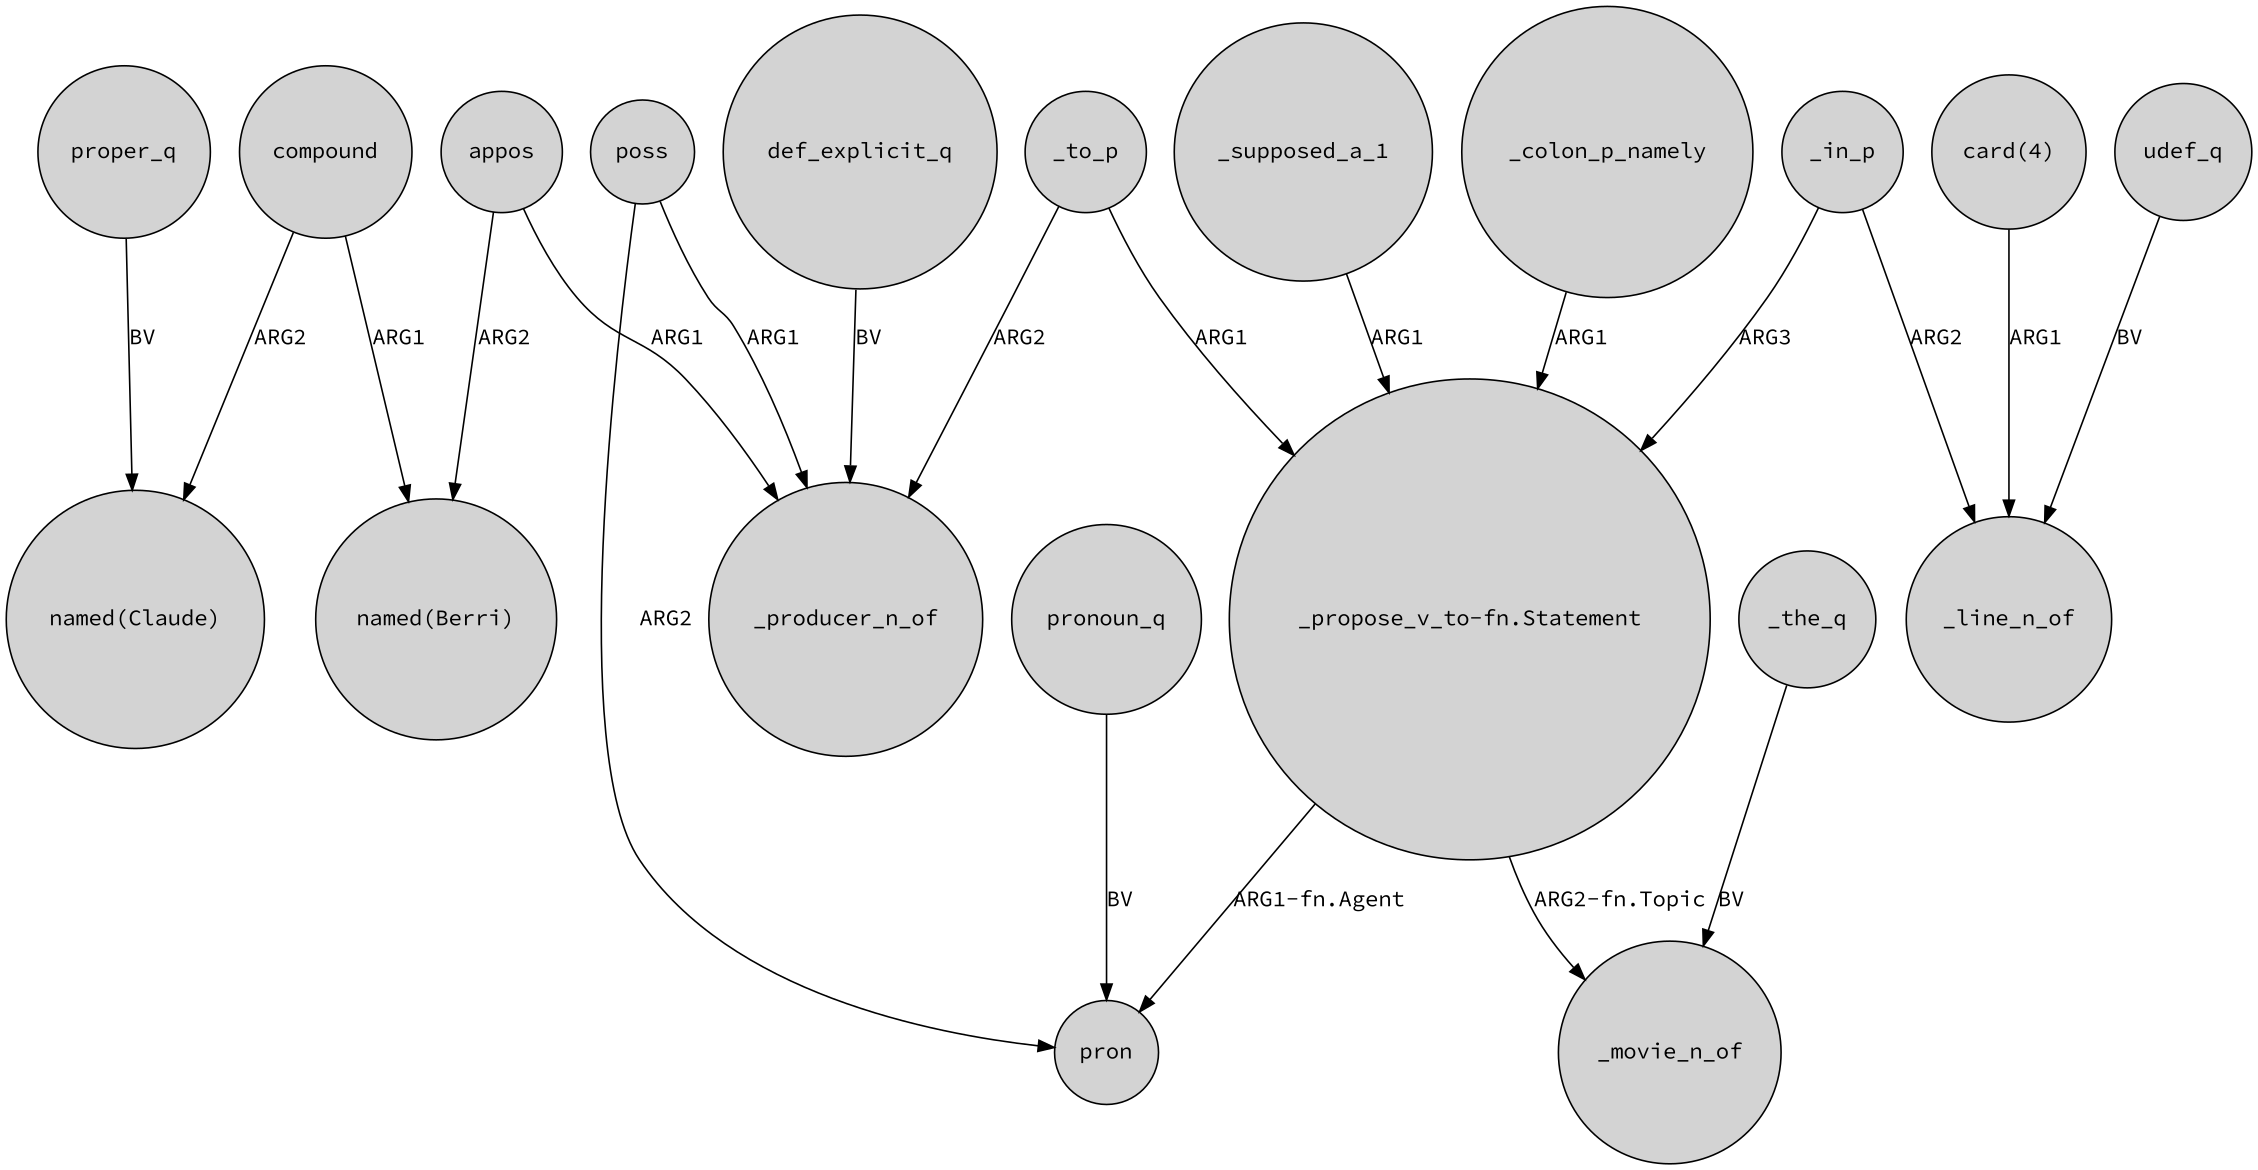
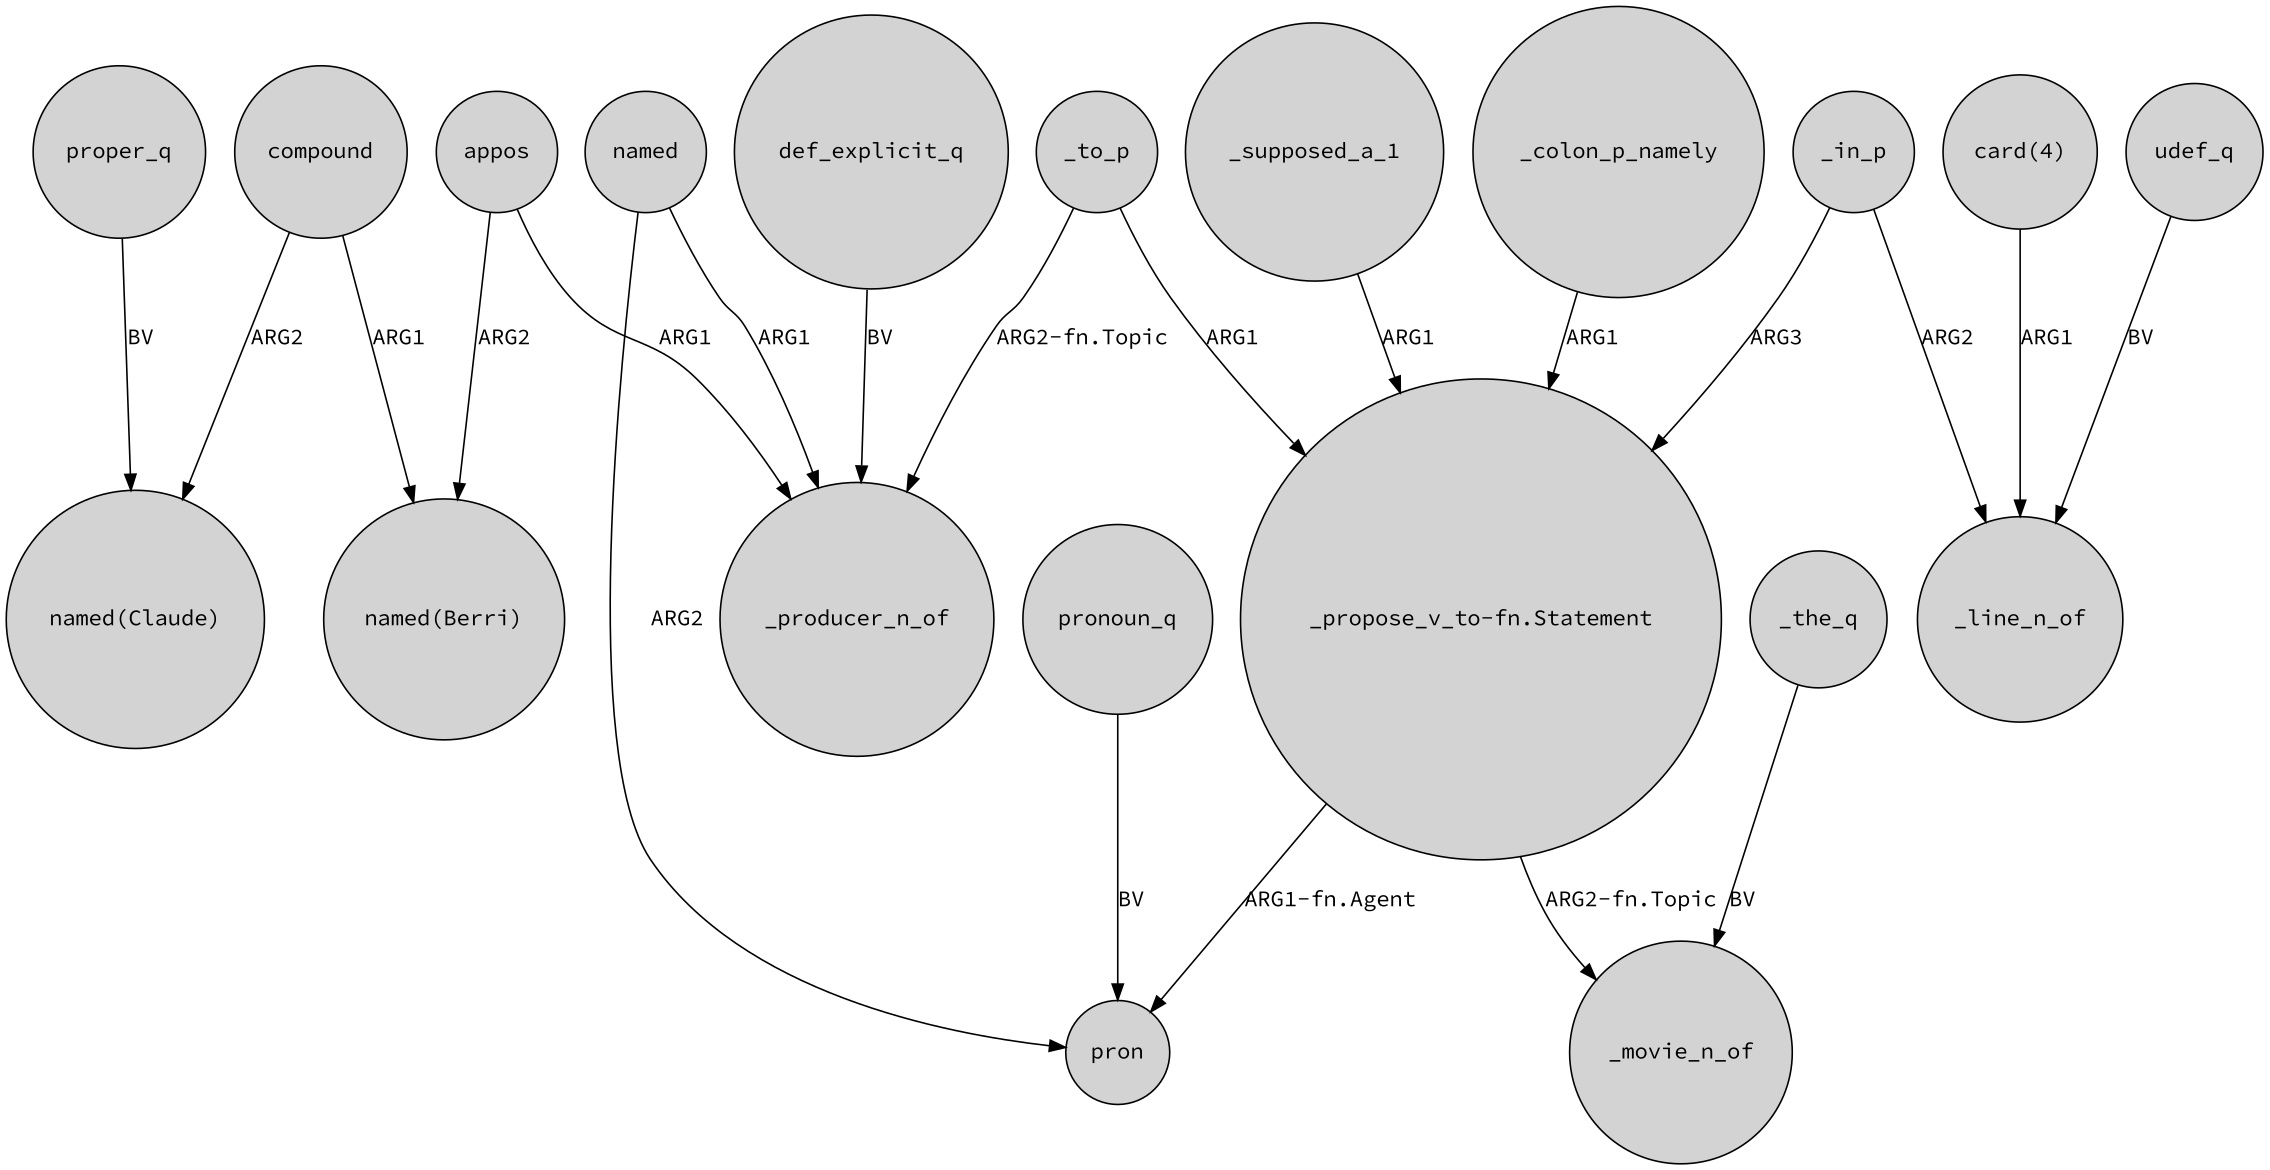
(643, 152) -> (646, 152)
(1020, 338) -> (1083, 338)
